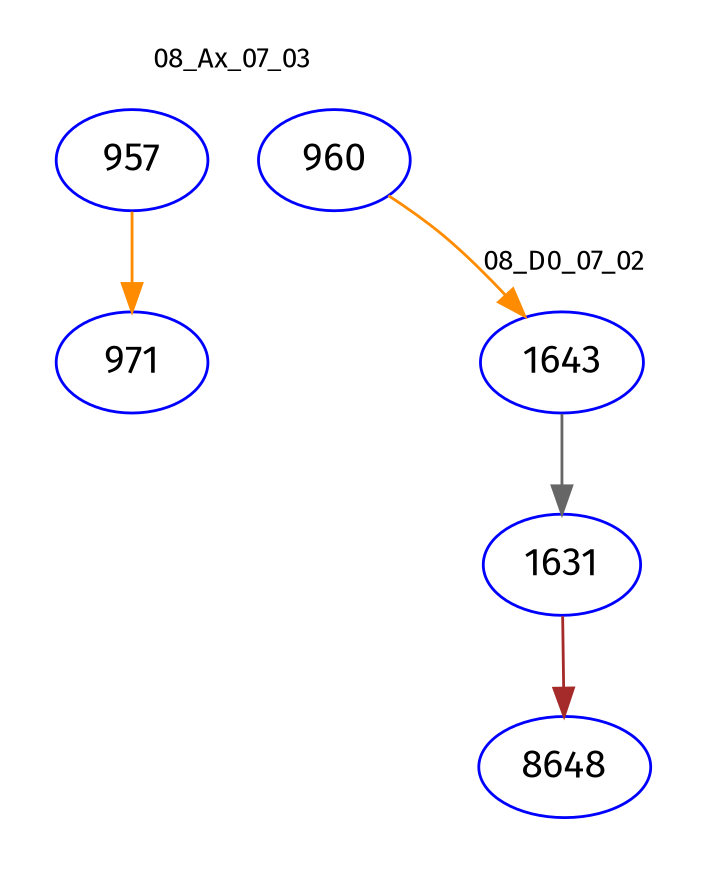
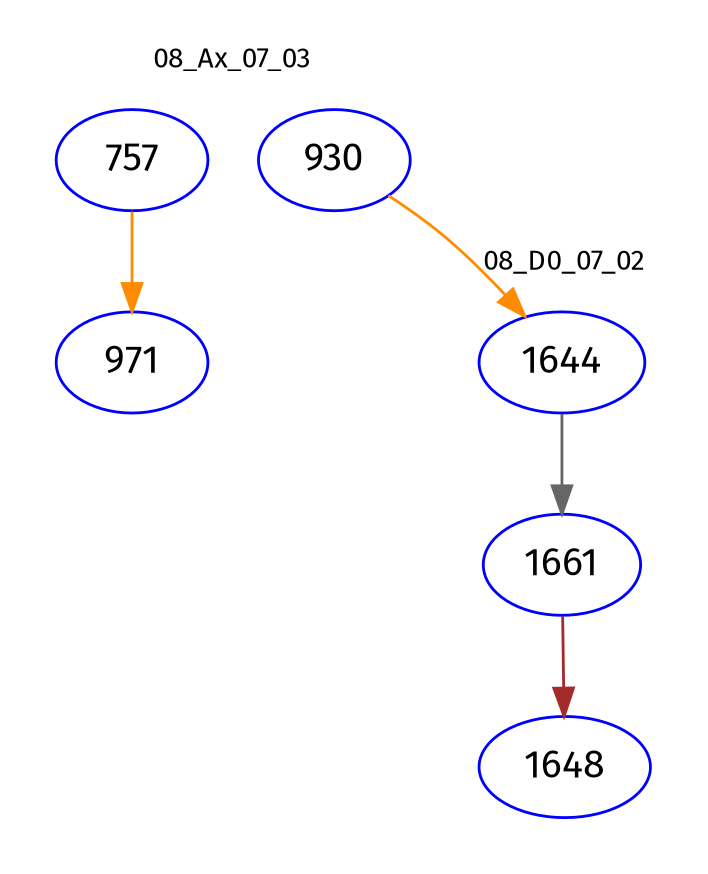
(132, 160) -> (132, 160)
(334, 160) -> (334, 160)
(562, 362) -> (562, 362)
(562, 565) -> (562, 565)
(565, 767) -> (565, 767)
